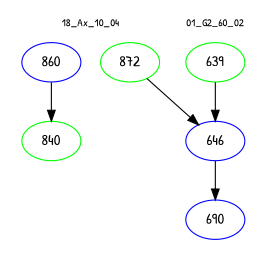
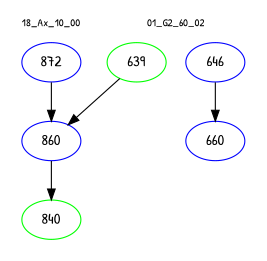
(91, 24) -> (51, 24)
(130, 62) -> (51, 62)
(161, 91) -> (51, 96)
(215, 96) -> (106, 91)
(215, 220) -> (215, 141)
